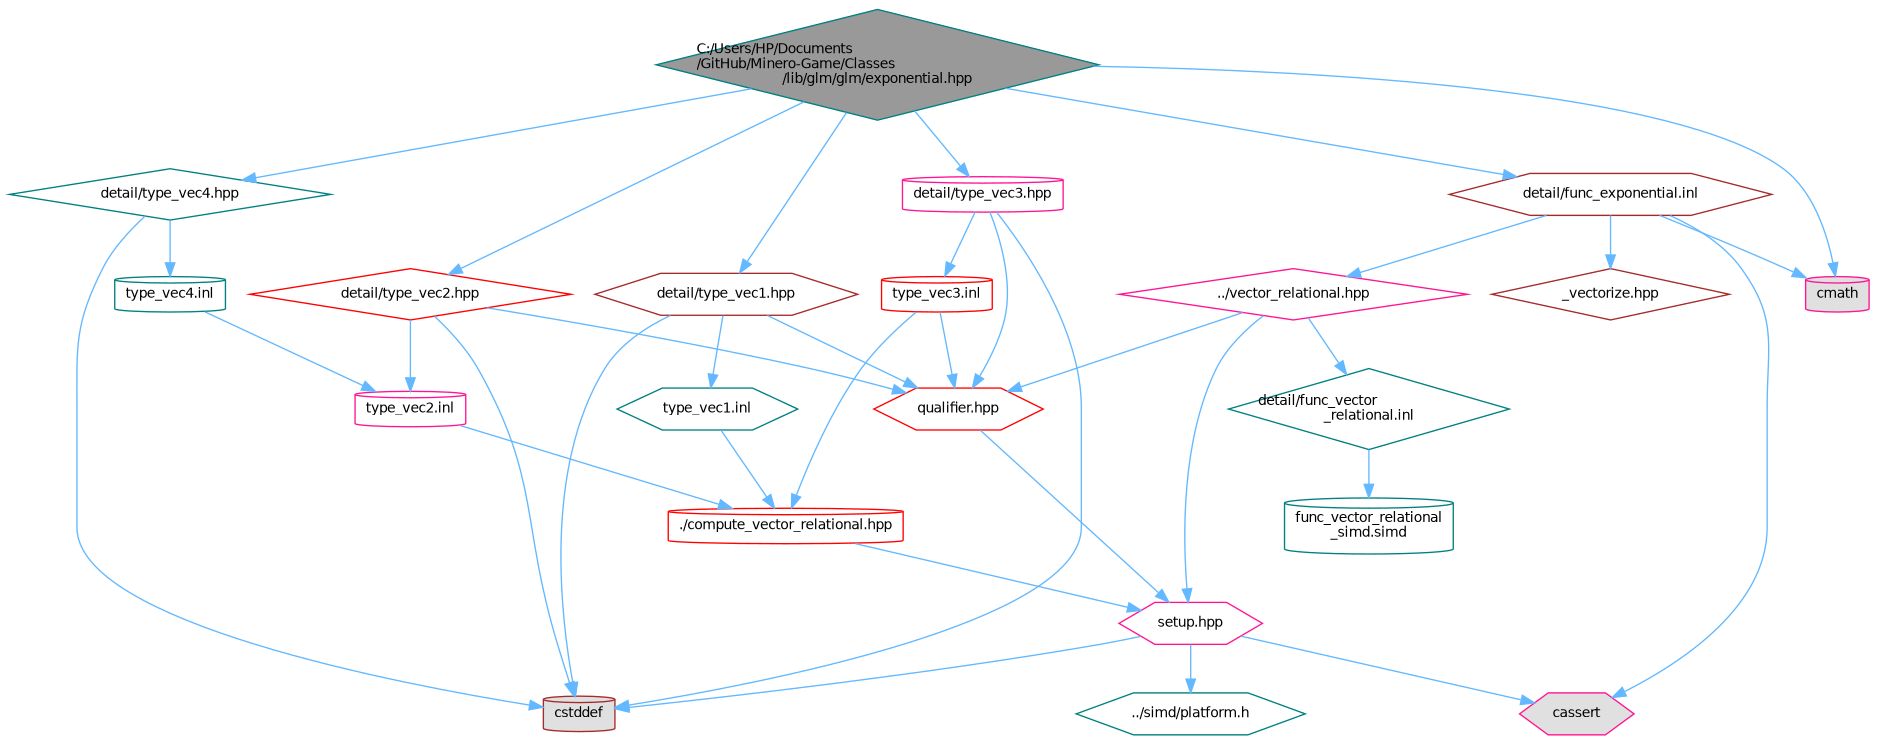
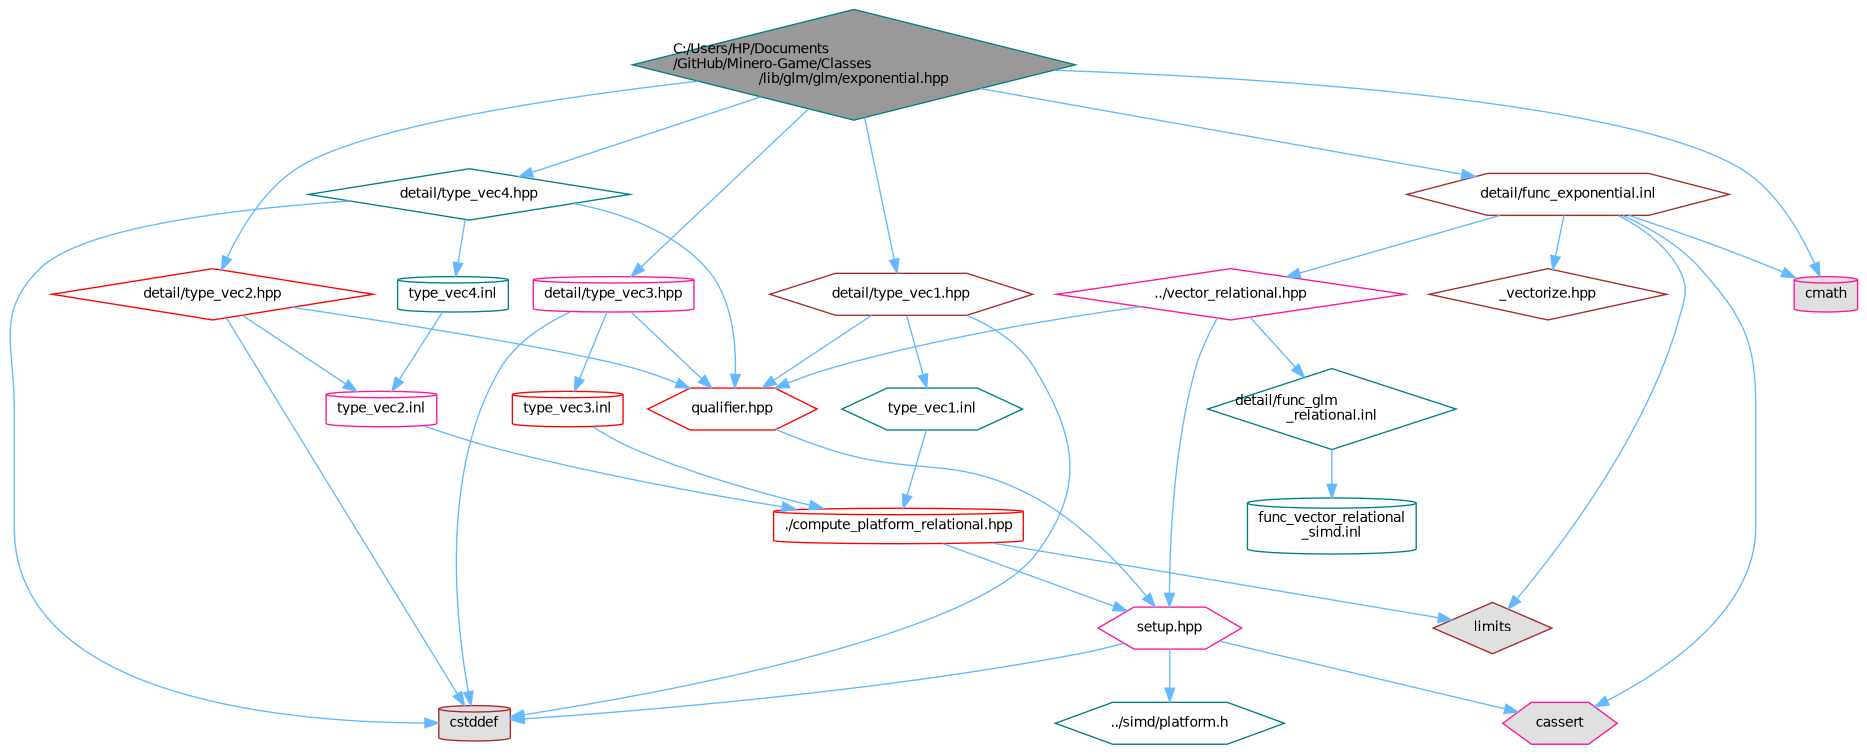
(946, 343) -> (693, 255)
(1369, 409) -> (1332, 409)
(786, 526) -> (898, 526)
(1369, 526) -> (1332, 526)
none -> (1492, 628)
